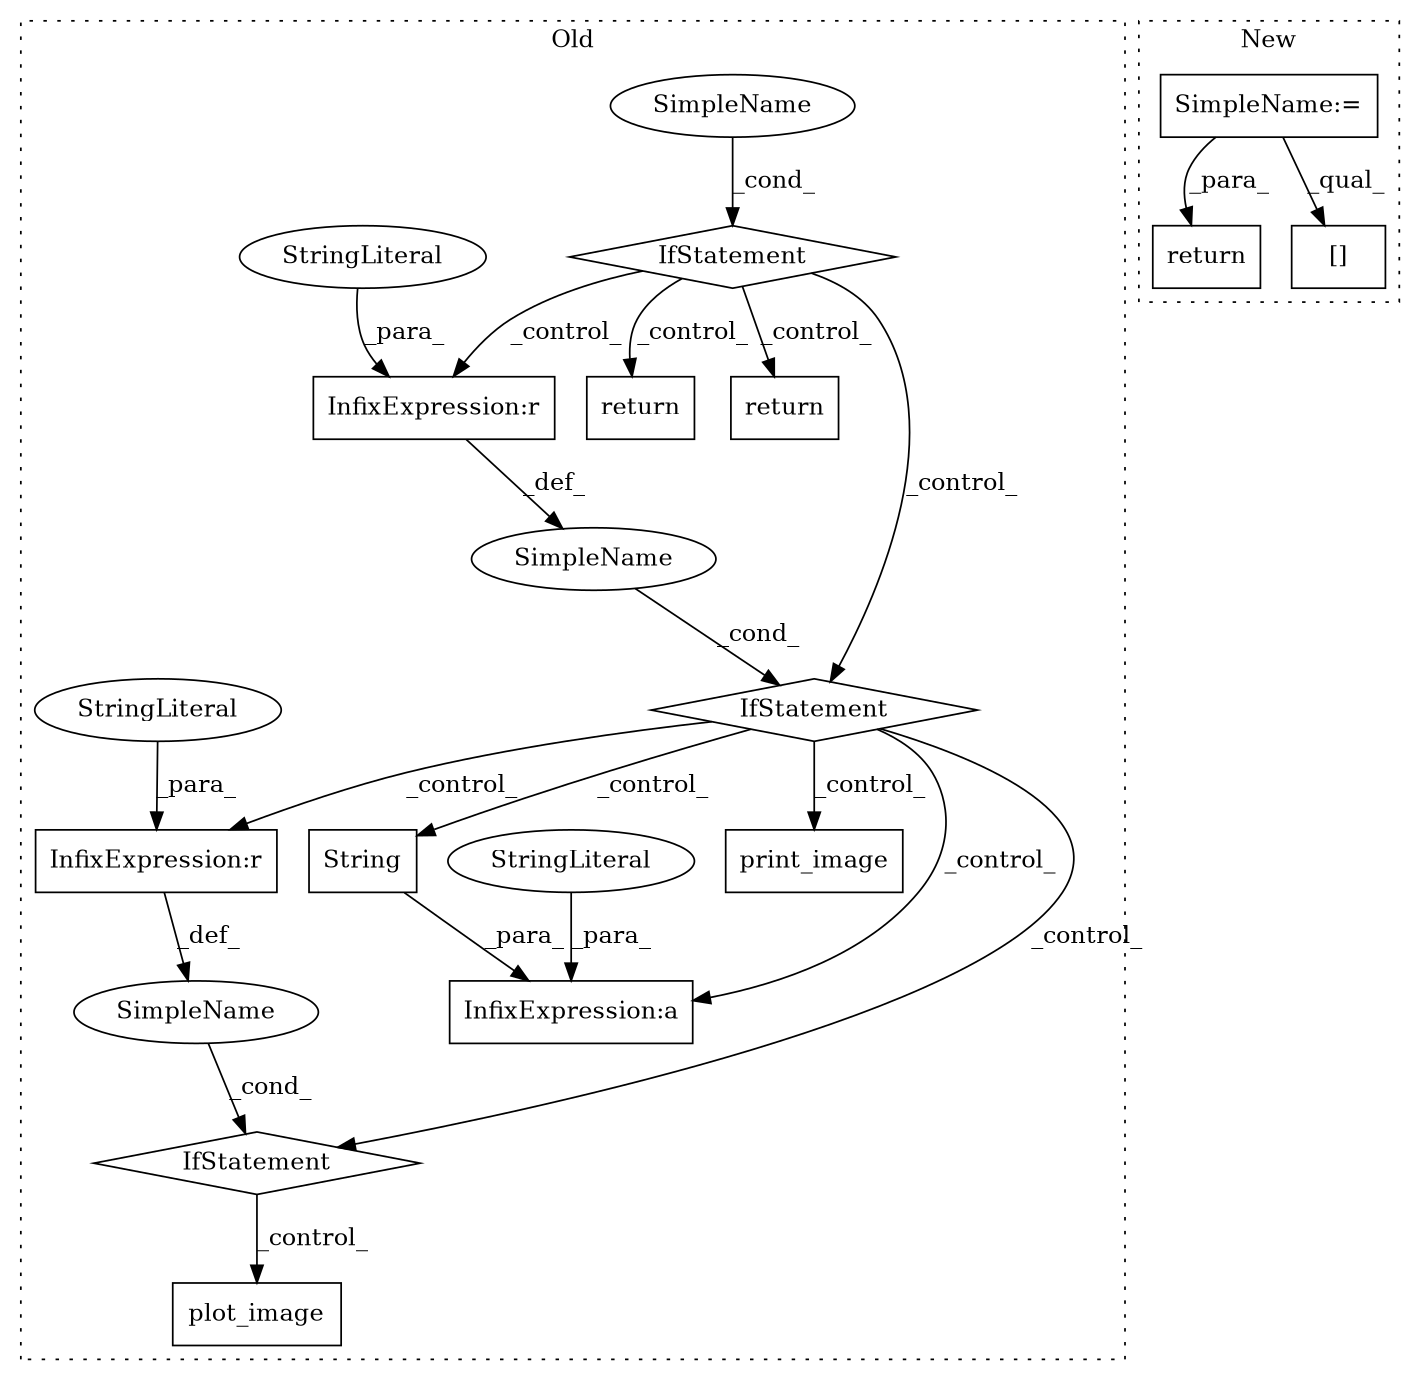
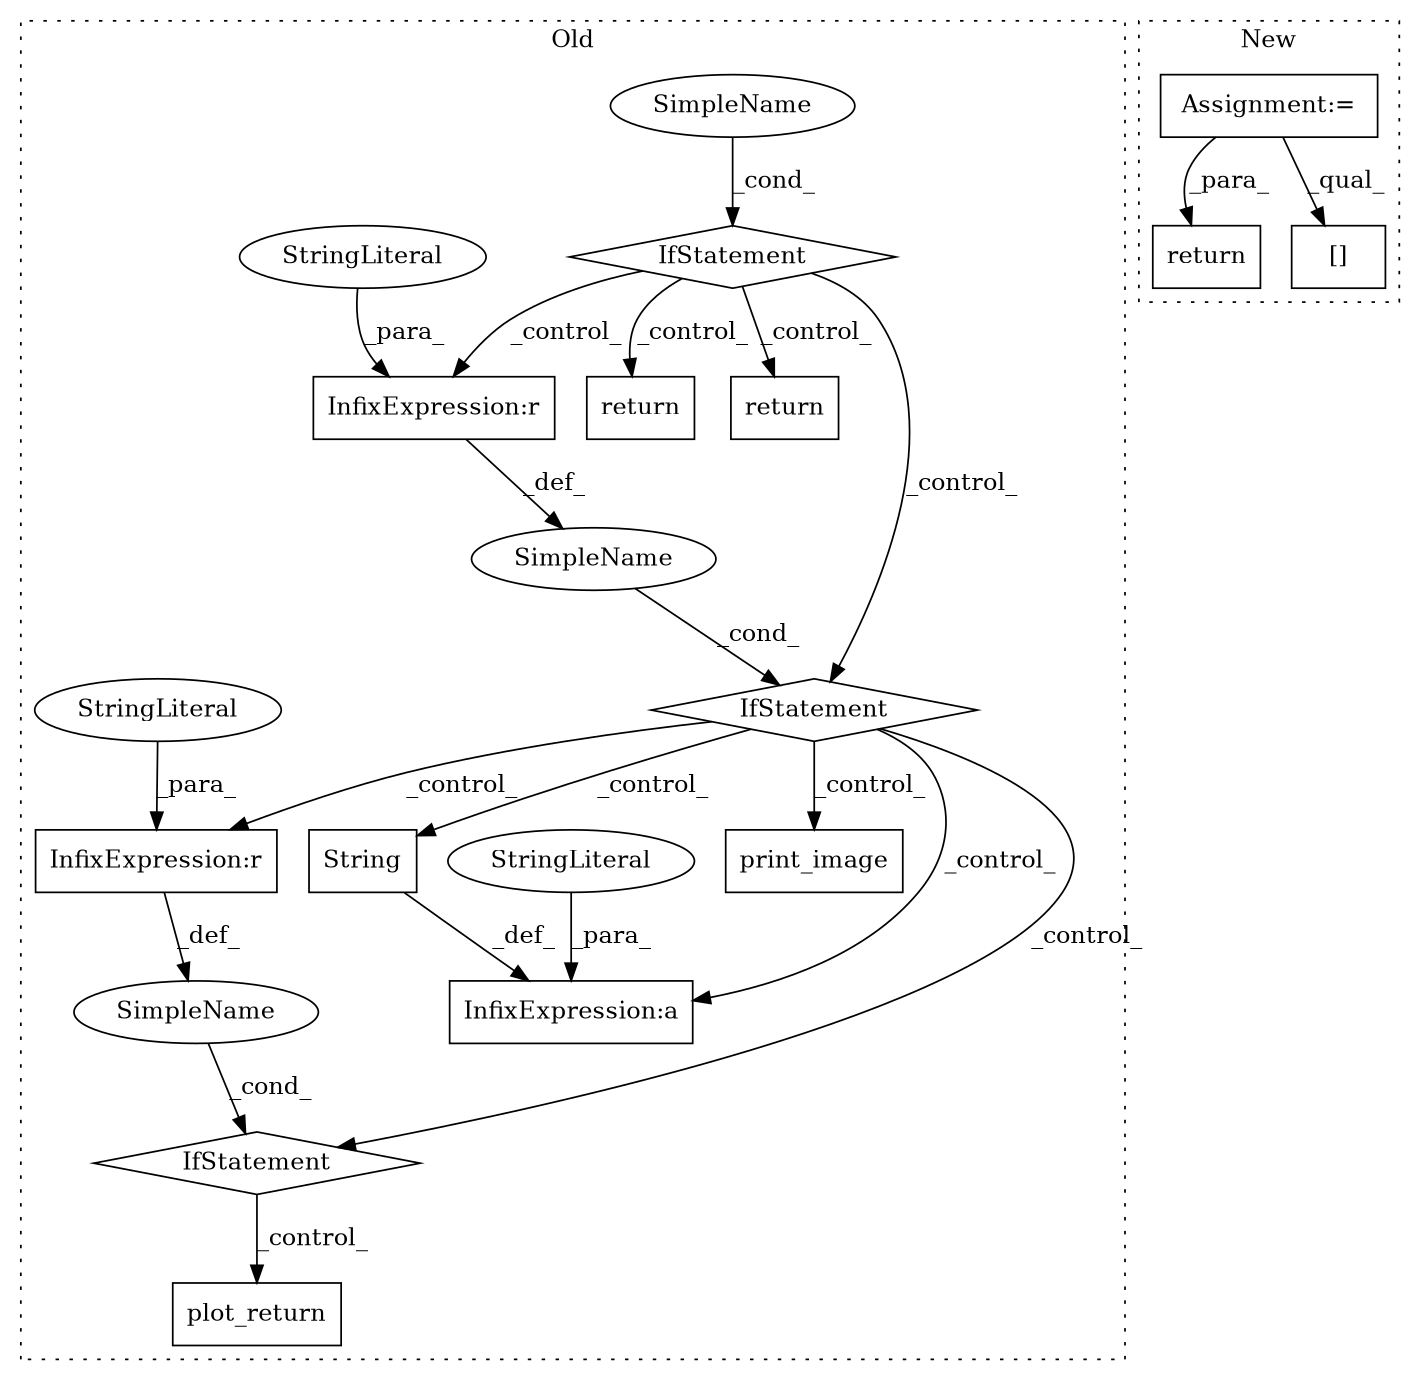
(1269, 106) -> (1269, 106)
(524, 937) -> (524, 937)
(257, 1314) -> (257, 1314)
